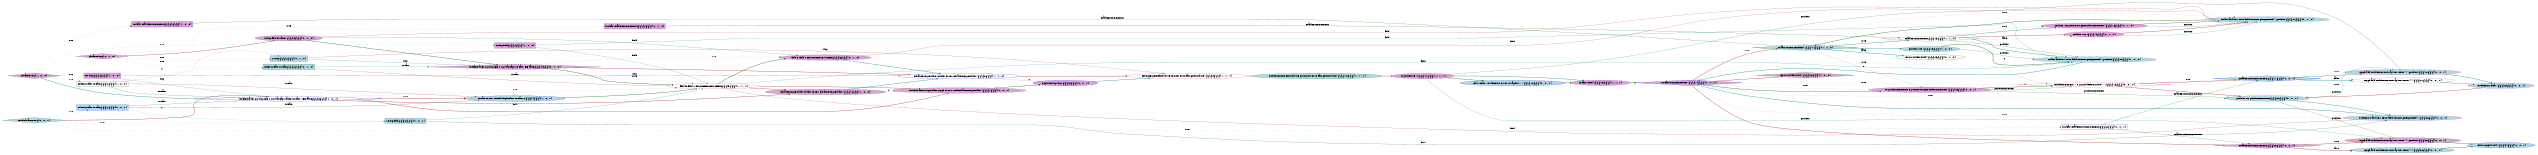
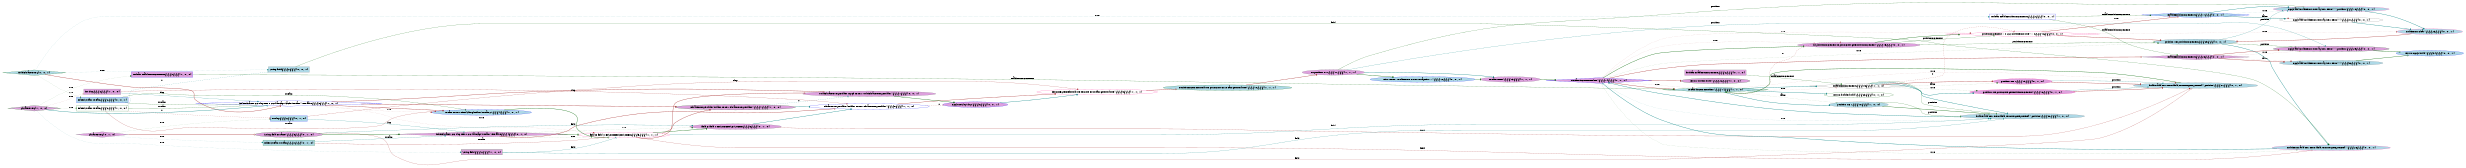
(351, 29) -> none
(1805, 75) -> (1715, 81)
(565, 110) -> none
